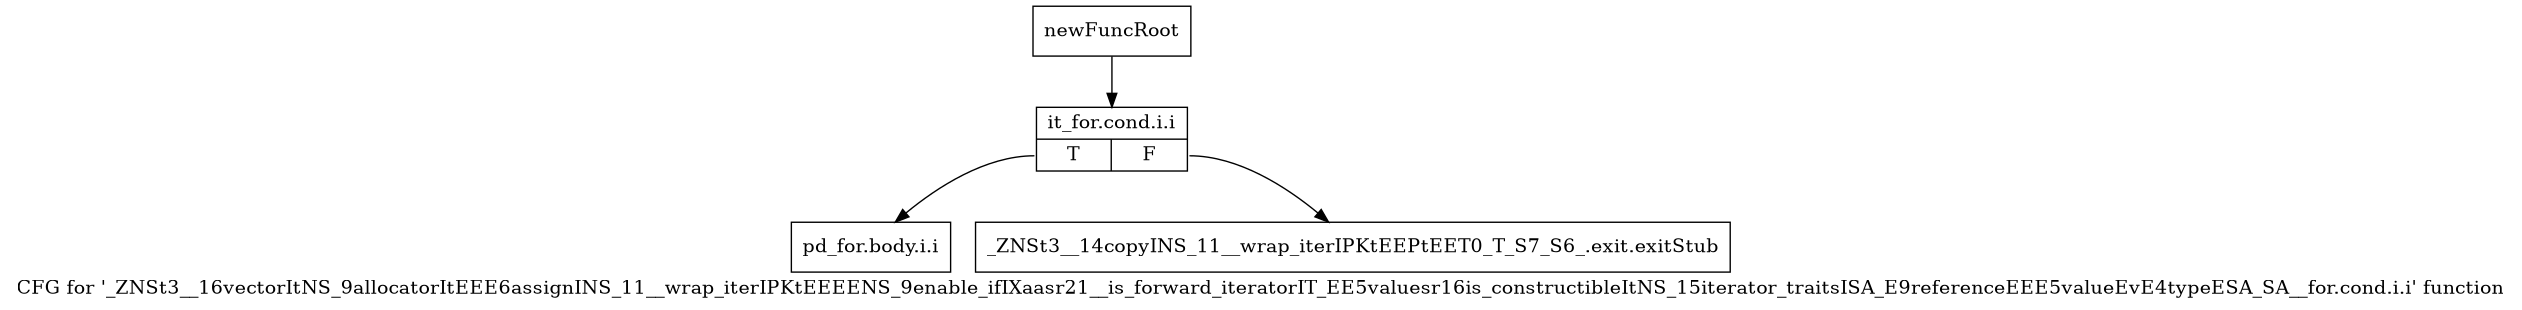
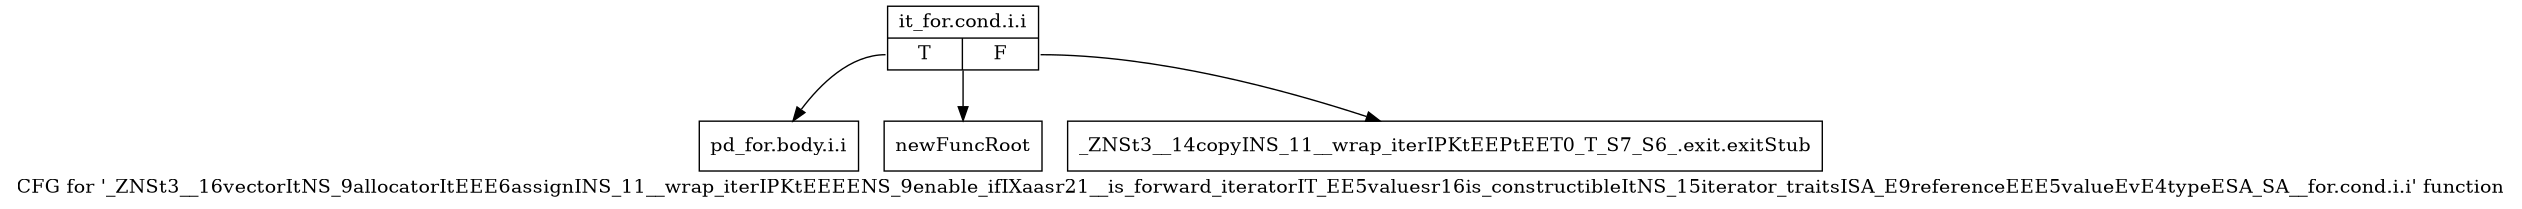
(1112, 75) -> (963, 88)
